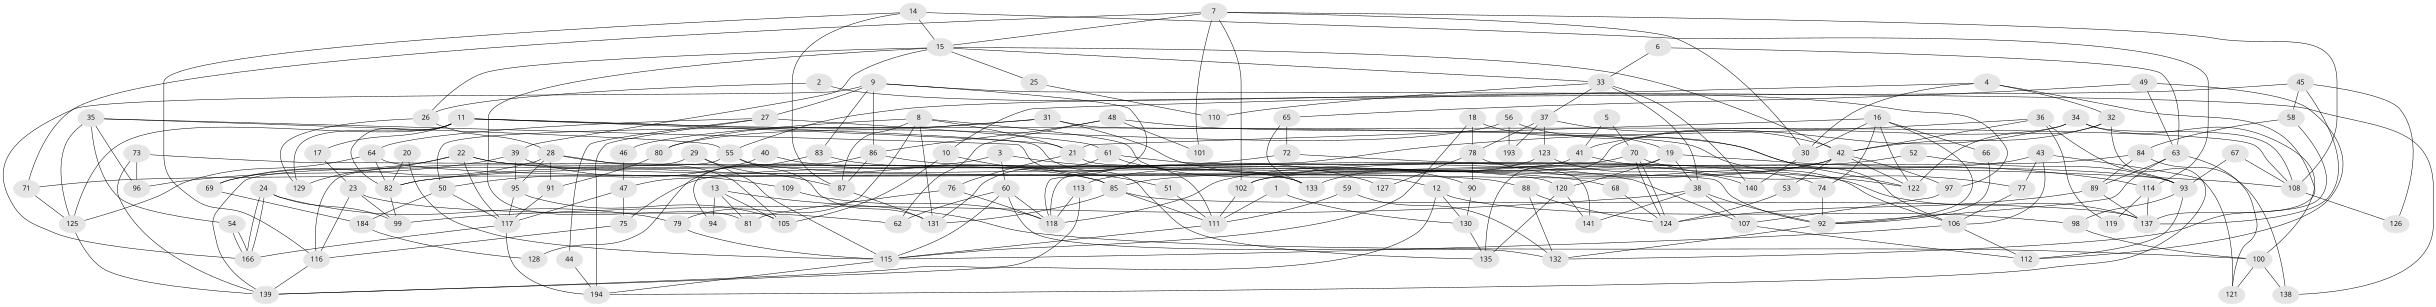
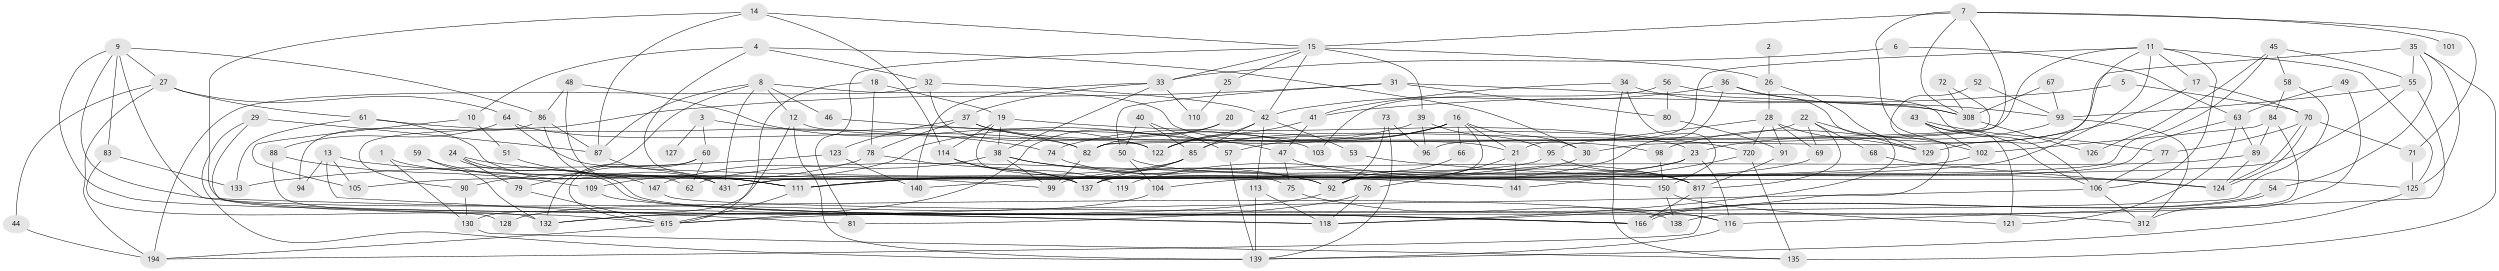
none -> (2254, 97)
(1287, 118) -> none
(1646, 131) -> (1330, 136)
(1153, 134) -> none
none -> (1229, 153)
(1509, 153) -> (1318, 153)
(677, 166) -> (1847, 138)
(1428, 171) -> none
(1562, 189) -> (1749, 153)
(1949, 189) -> none
(2294, 189) -> (1969, 118)
(1029, 207) -> none
(1582, 208) -> (432, 173)
(362, 224) -> (1158, 189)
(507, 224) -> (1699, 189)
(933, 224) -> (725, 189)
(1744, 224) -> (654, 189)
(886, 260) -> (667, 224)
(2026, 260) -> (2144, 224)
(2259, 260) -> (1664, 189)
